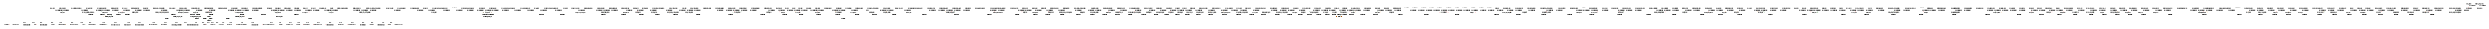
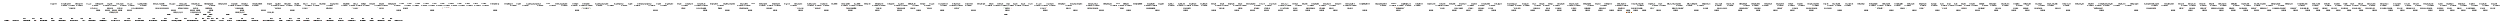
(2463, 10) -> (2034, 12)
none -> (1813, 12)
(487, 14) -> (534, 7)
